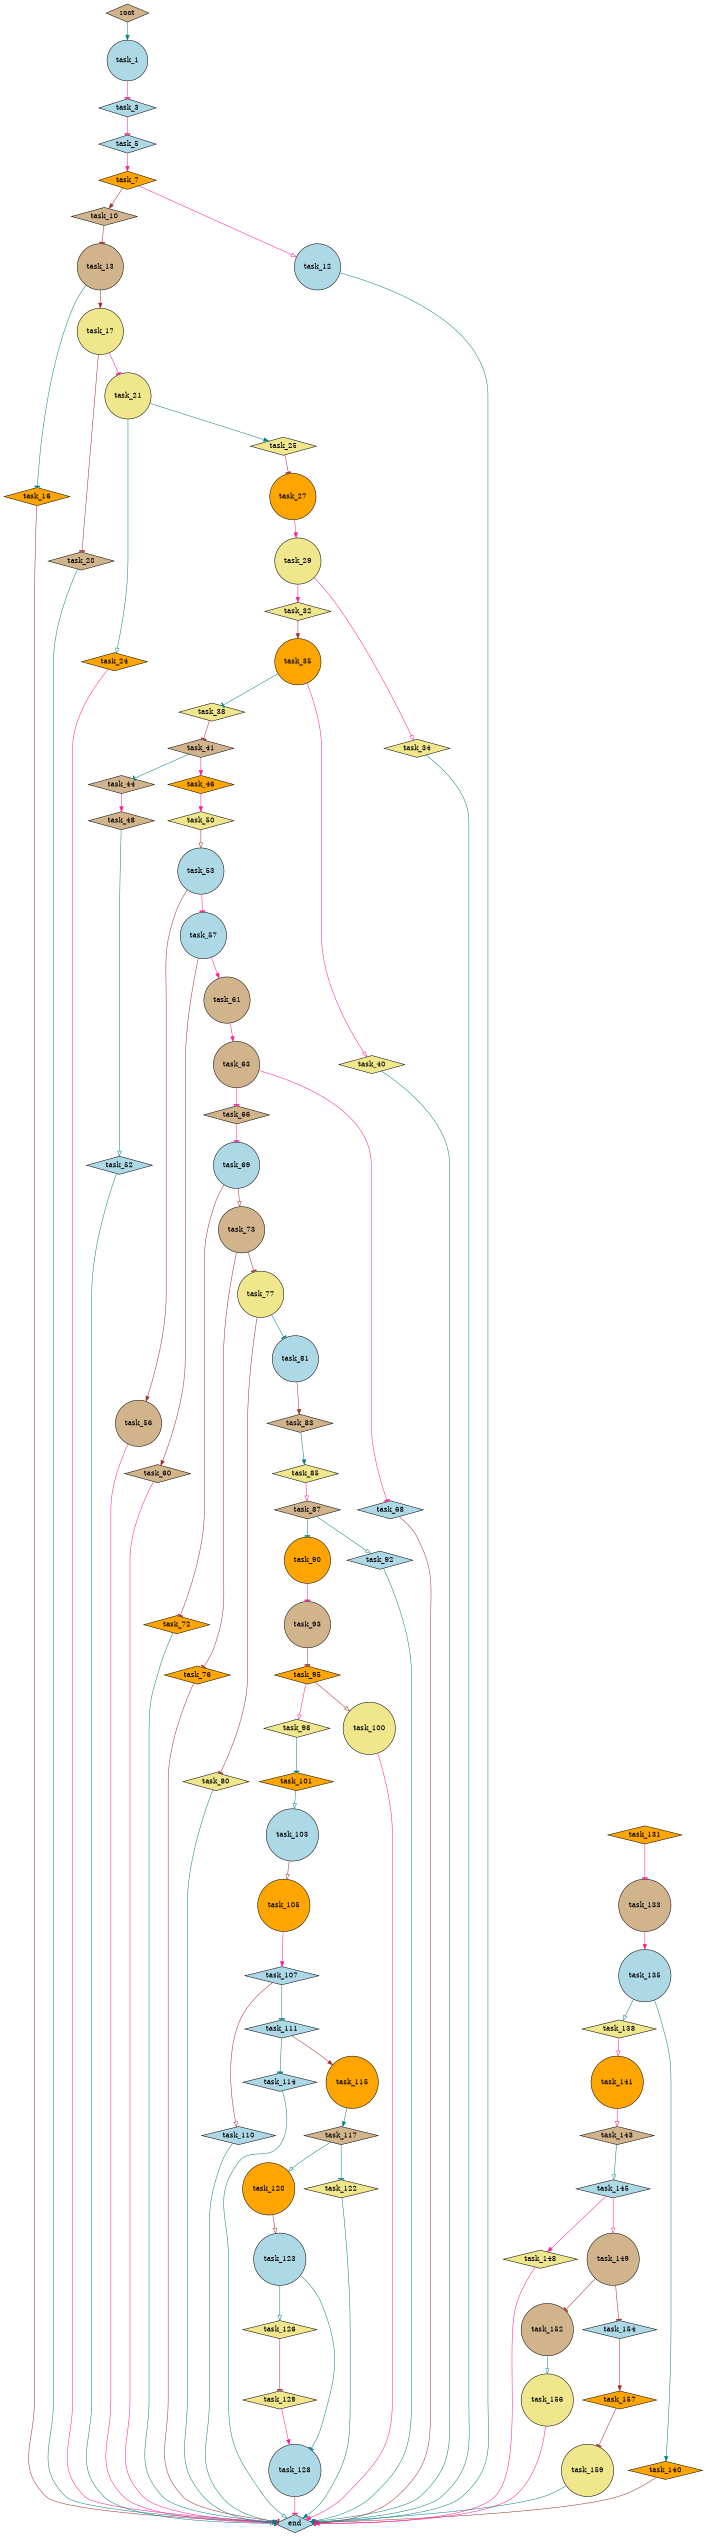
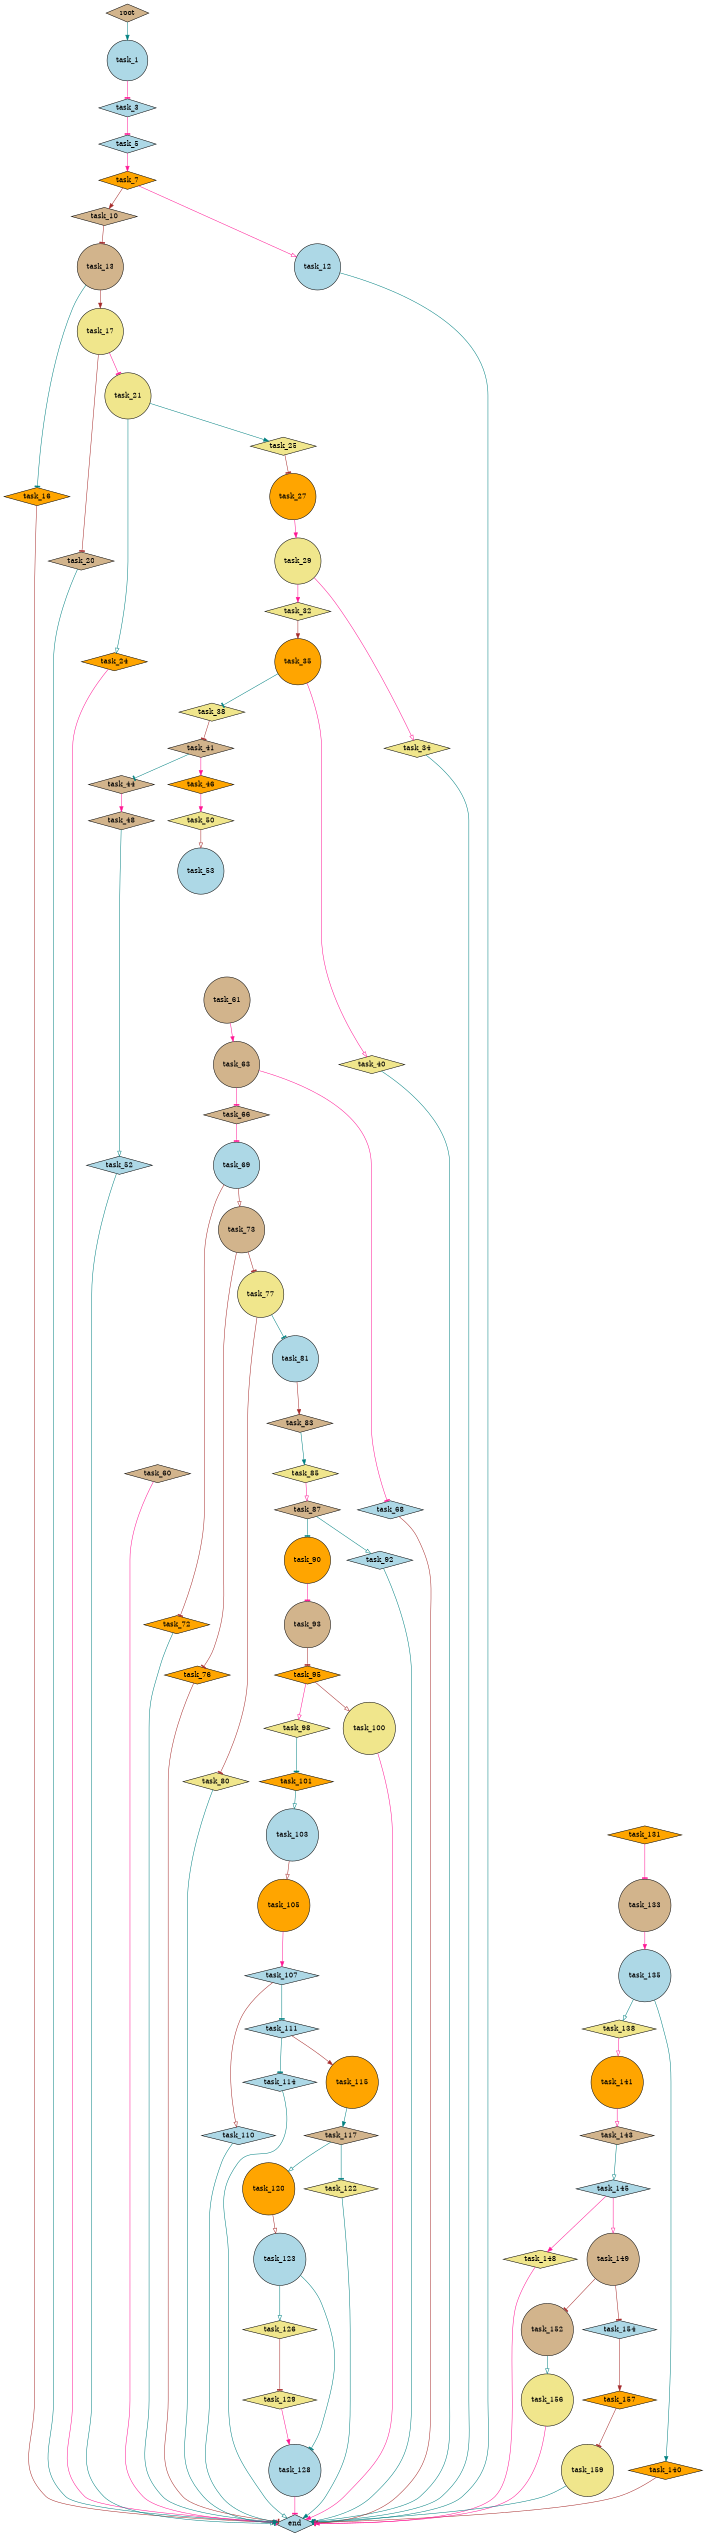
(203, 936) -> none
(139, 1423) -> none
